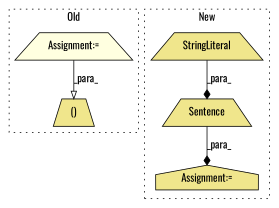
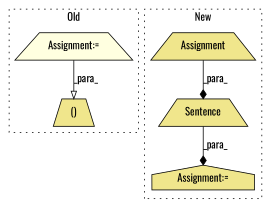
(207, 46) -> (203, 46)
